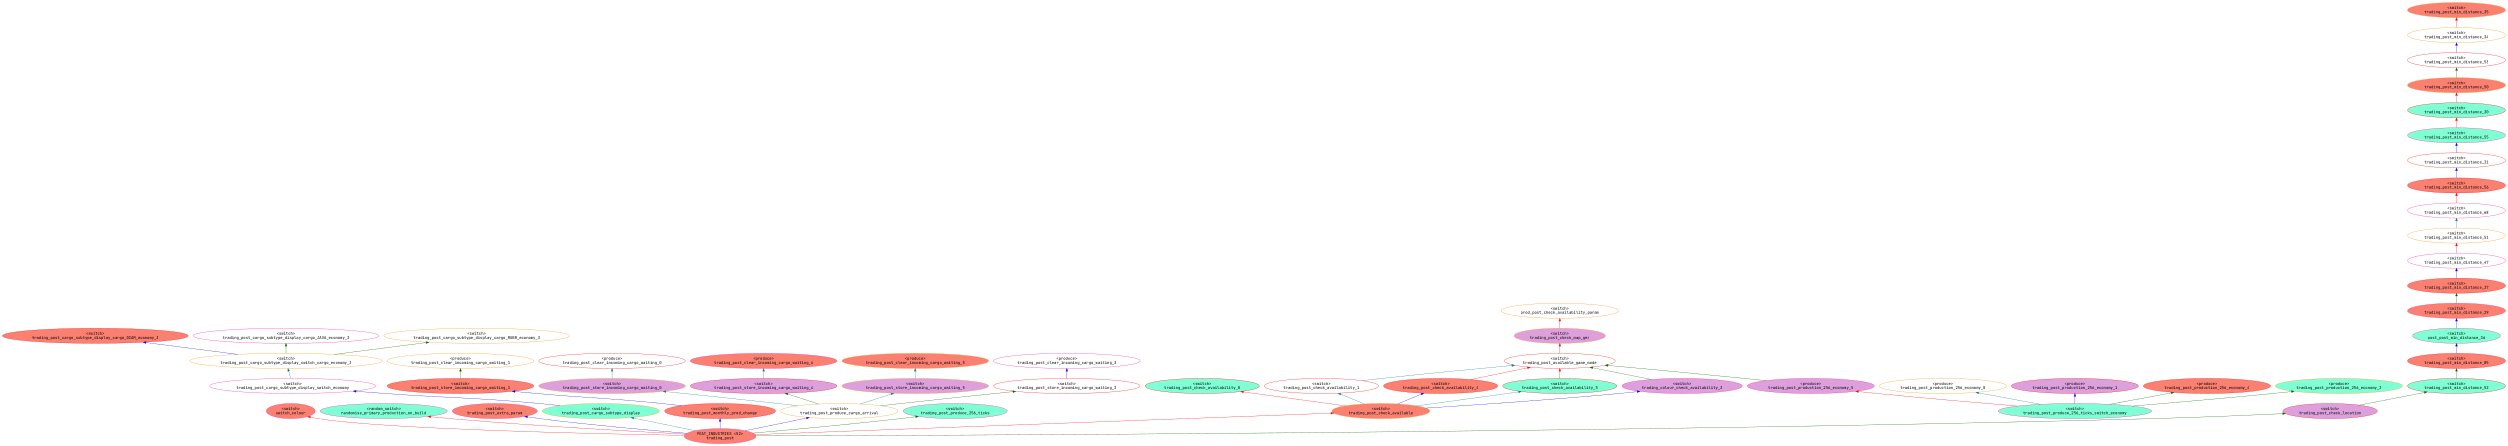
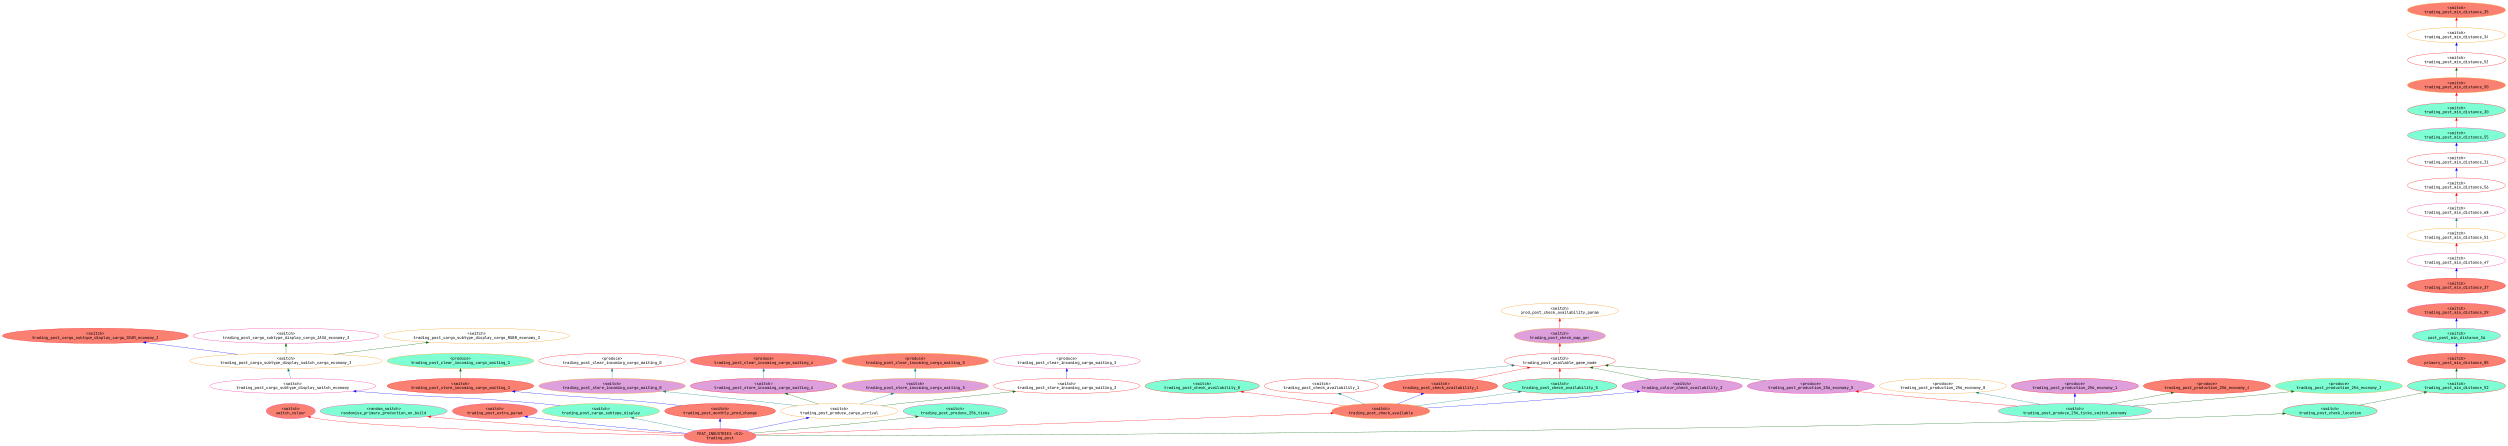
(2457, 185) -> (2457, 185)
(2457, 300) -> none
(460, 361) -> (460, 361)
(2457, 361) -> (2457, 361)
(2330, 411) -> (2330, 411)
